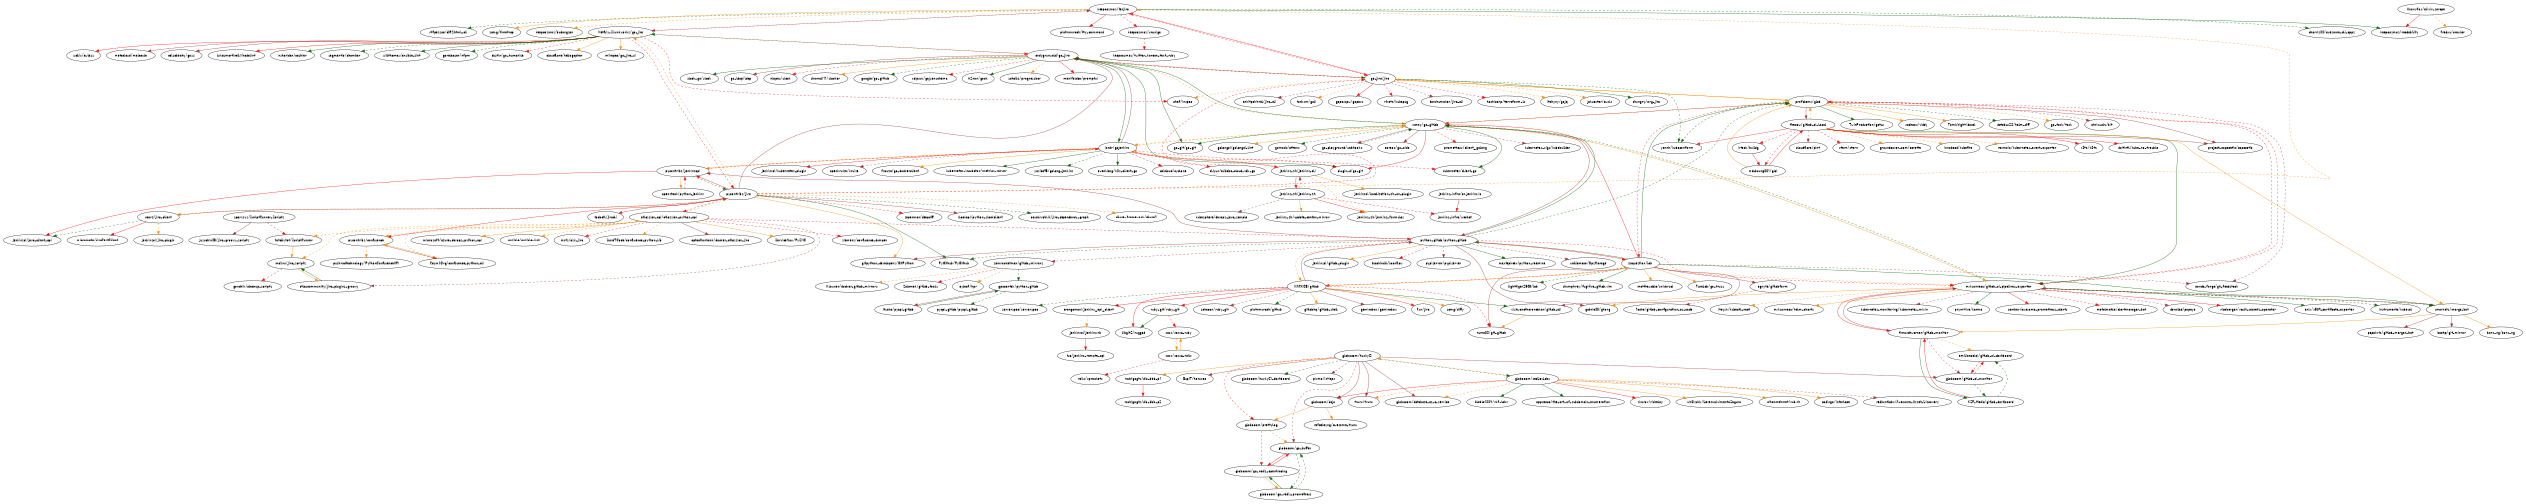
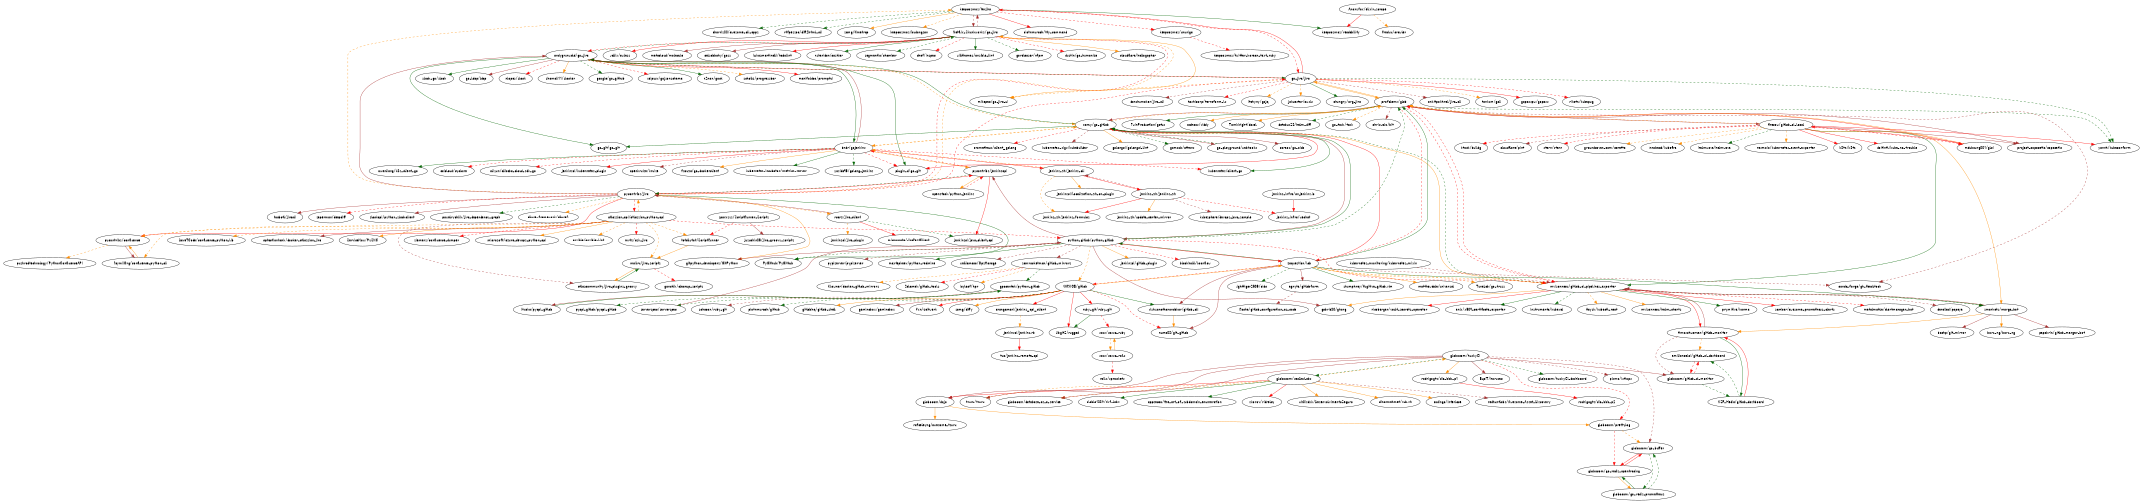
(1256, 88) -> (1149, 87)
none -> (1715, 148)
(1755, 158) -> (1684, 113)
(1344, 248) -> (862, 249)
(1673, 274) -> (1393, 275)
(1523, 287) -> (1251, 287)
(1948, 298) -> (1449, 271)
(1423, 310) -> (927, 310)
